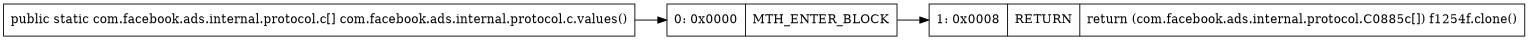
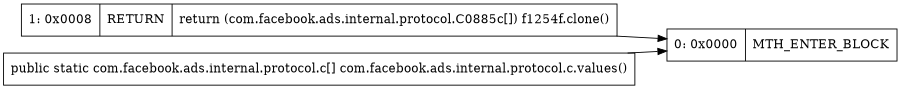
(908, 20) -> (637, 37)
